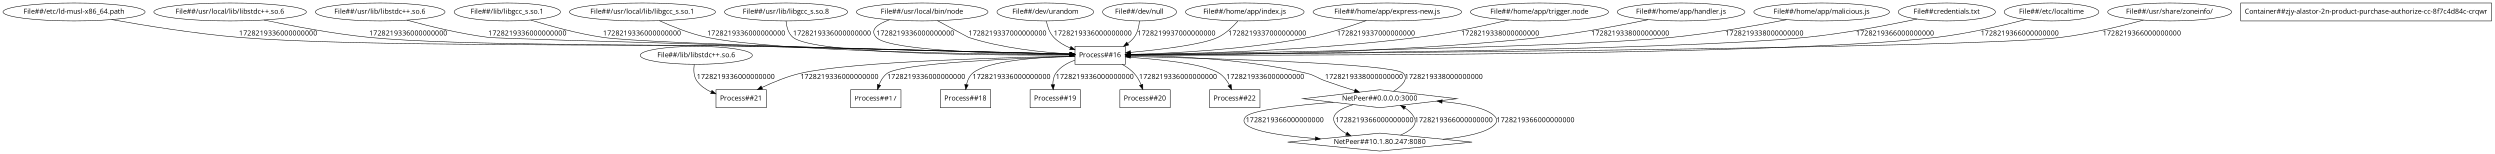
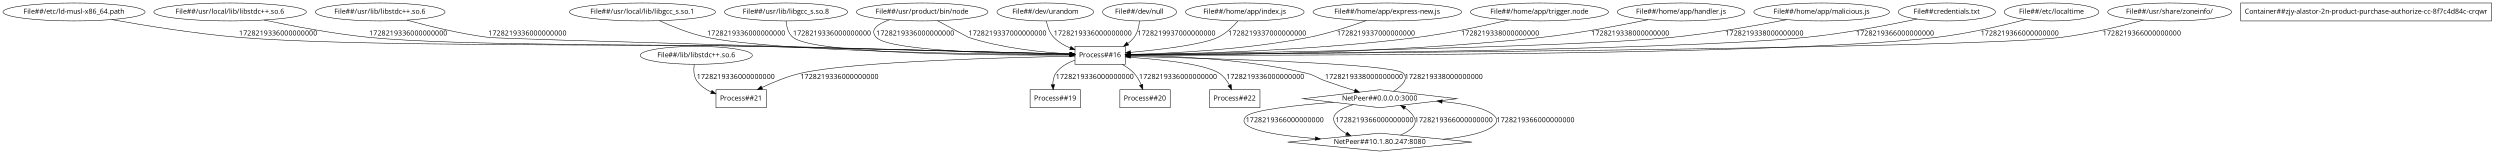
(507, 12) -> none
(922, 12) -> (922, 12)
(876, 99) -> none
(966, 99) -> none
